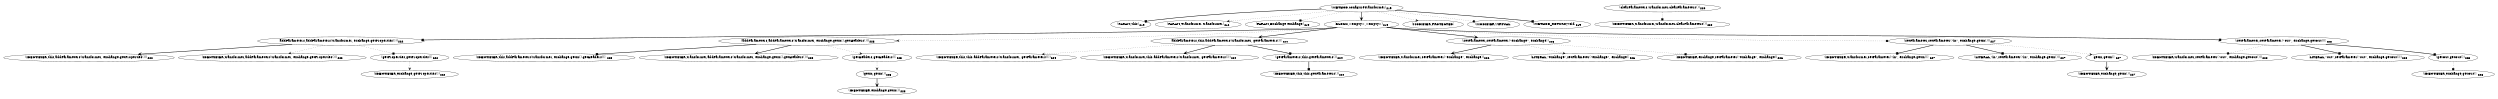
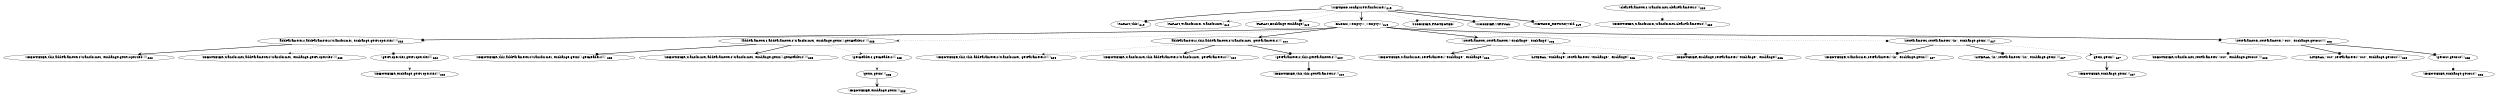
(1397, 16) -> (1397, 16)
(1430, 16) -> (1430, 16)
